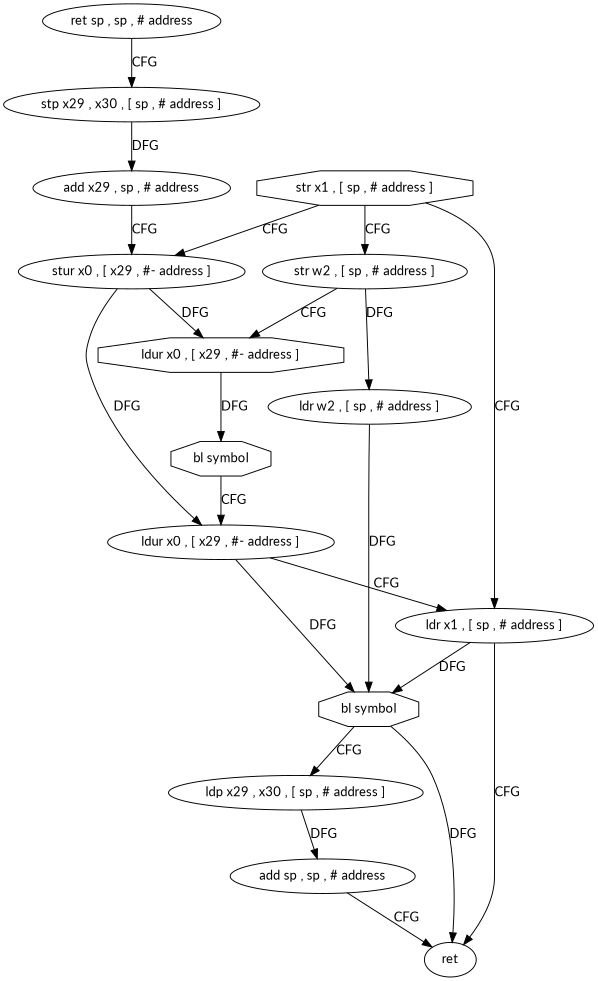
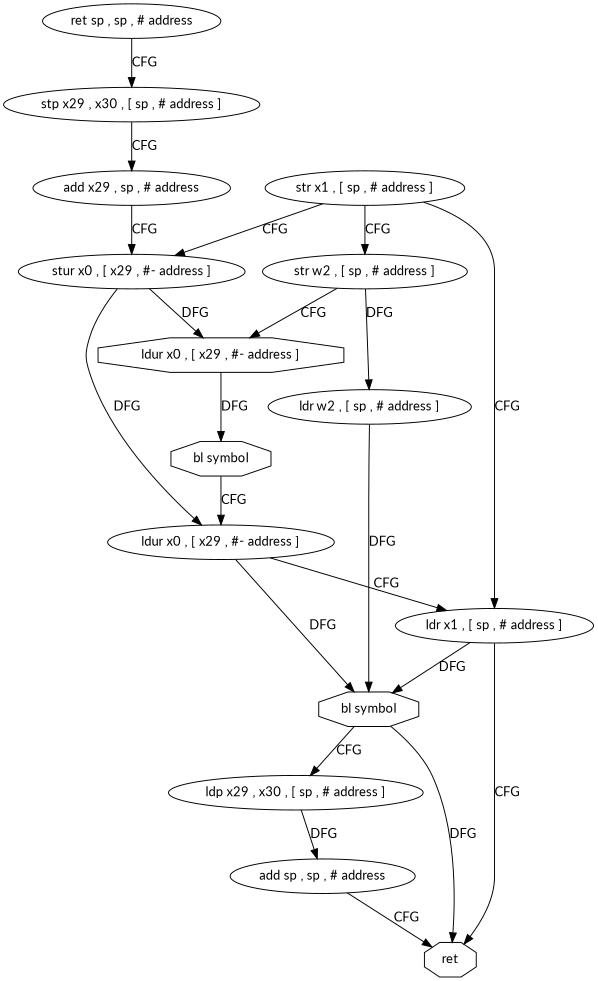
(146, 146) -> (145, 146)
(365, 188) -> (365, 188)
(450, 960) -> (450, 960)
